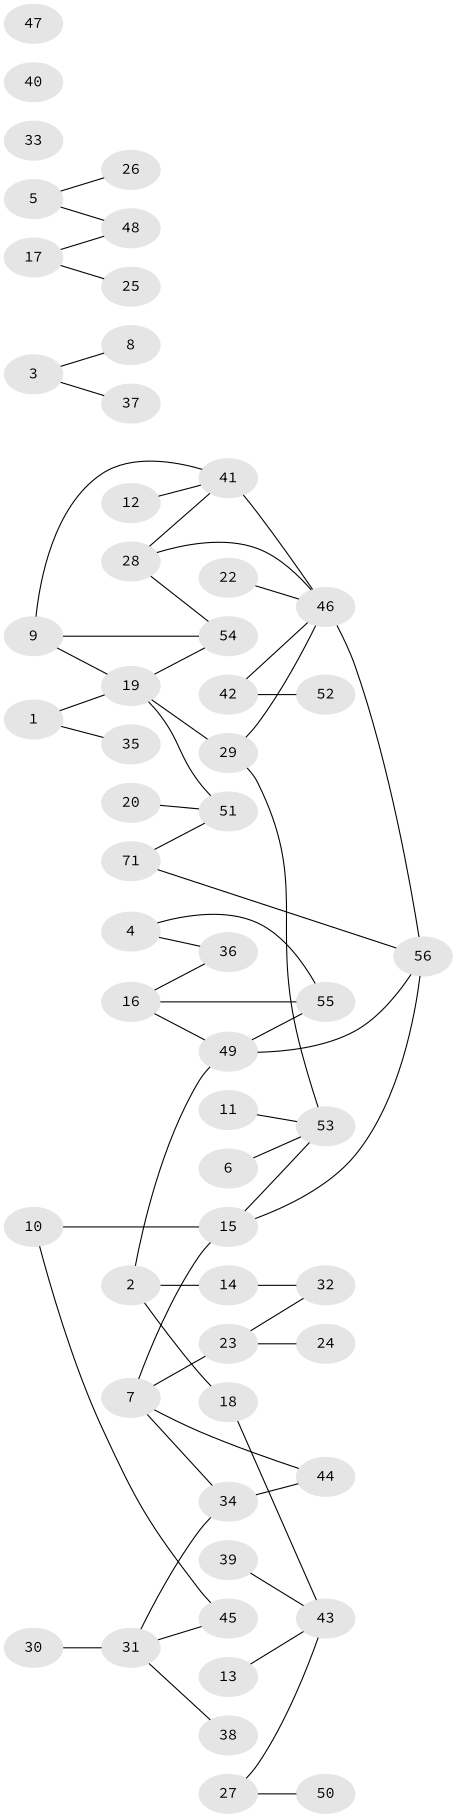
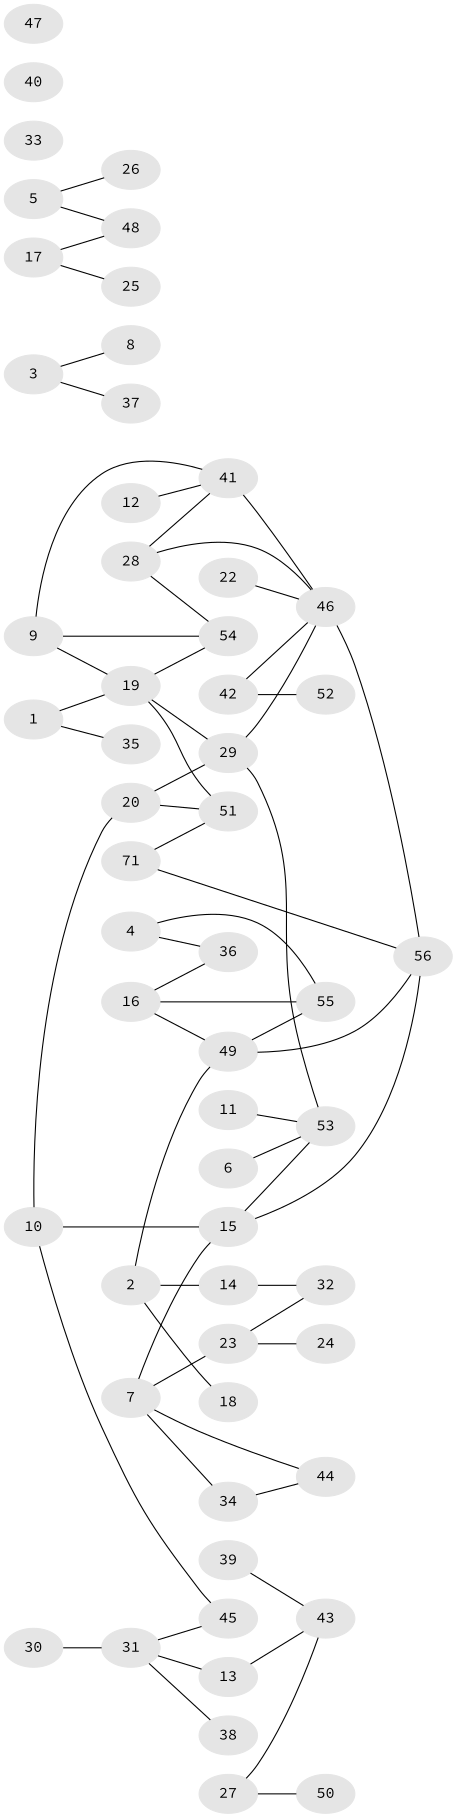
none -> (180, 778)
none -> (49, 1007)
(277, 1510) -> none
(172, 1571) -> (180, 1662)
